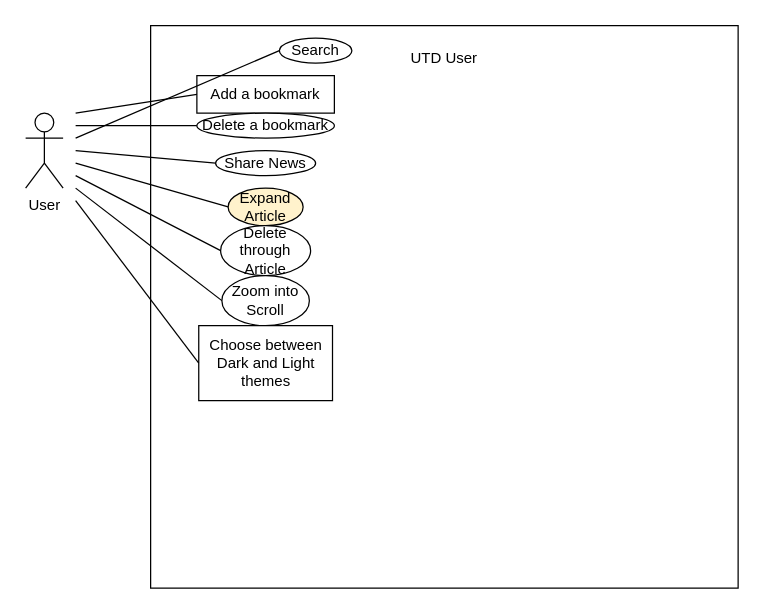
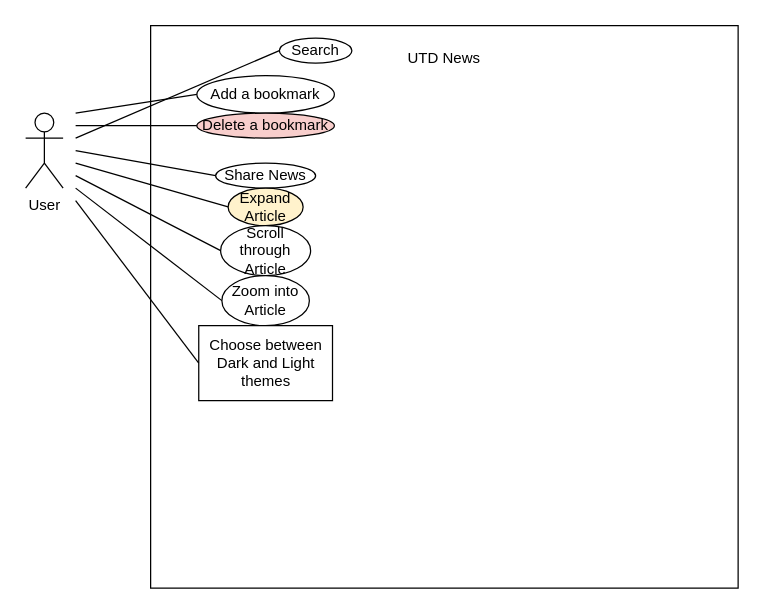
(444, 43) -> (444, 43)
(266, 94) -> (266, 94)
(266, 126) -> (266, 126)
(266, 163) -> (266, 176)
(266, 251) -> (266, 251)
(266, 301) -> (266, 301)
